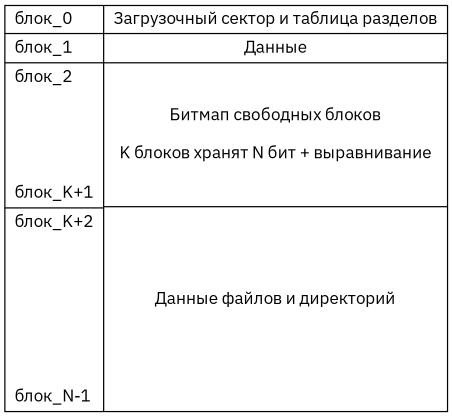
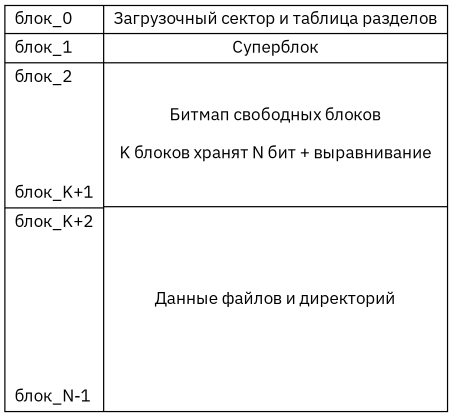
(276, 48) -> (276, 48)
